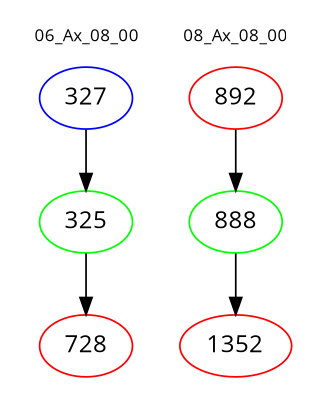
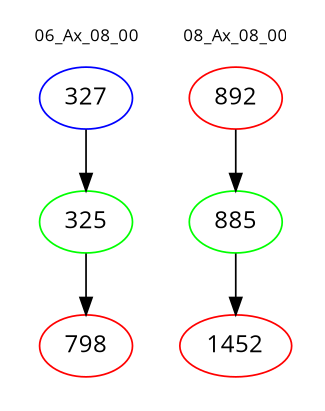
(236, 222) -> (236, 222)
(86, 346) -> (86, 346)
(236, 346) -> (236, 346)
